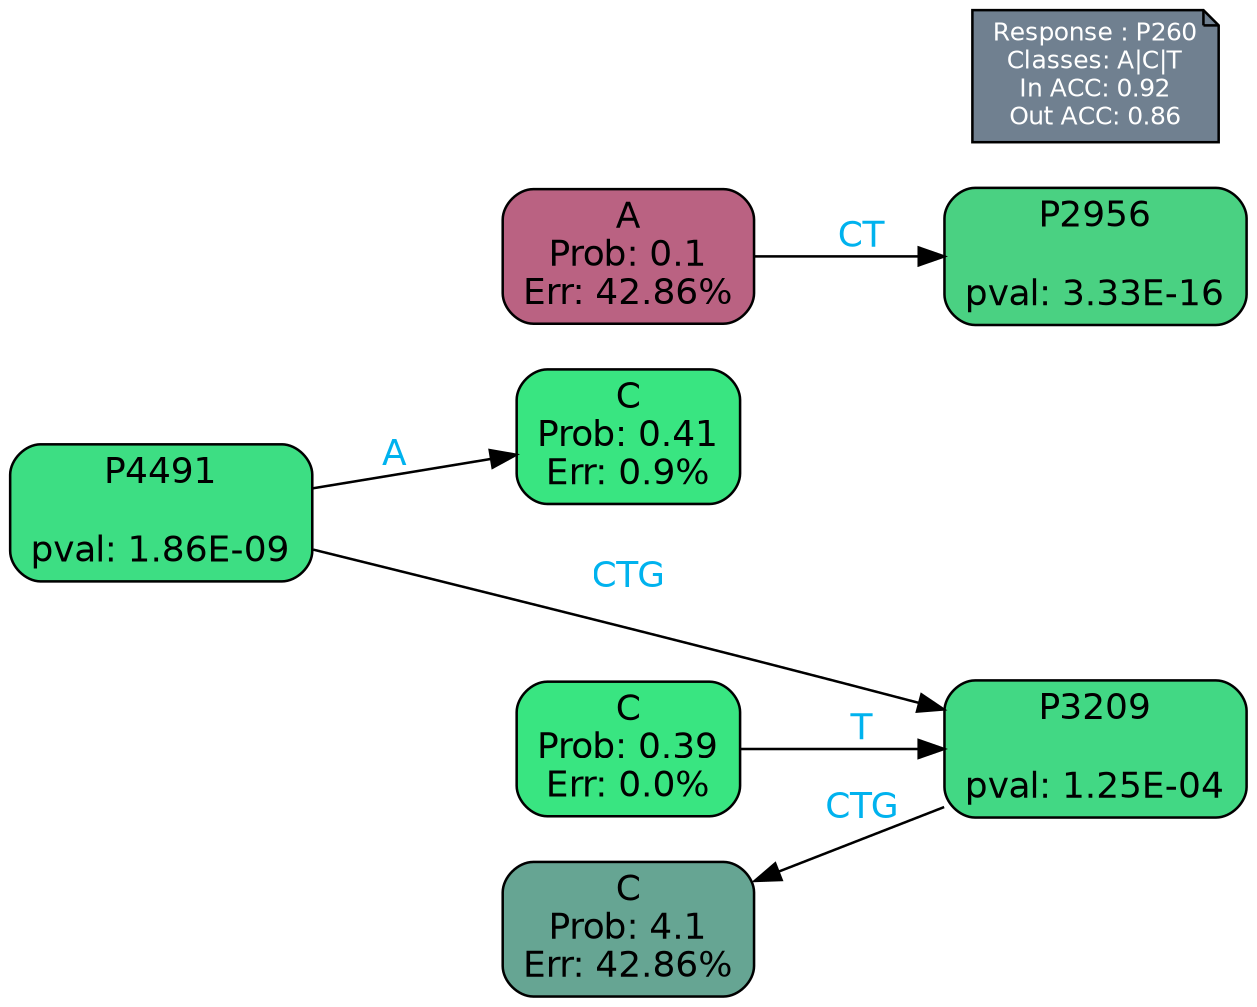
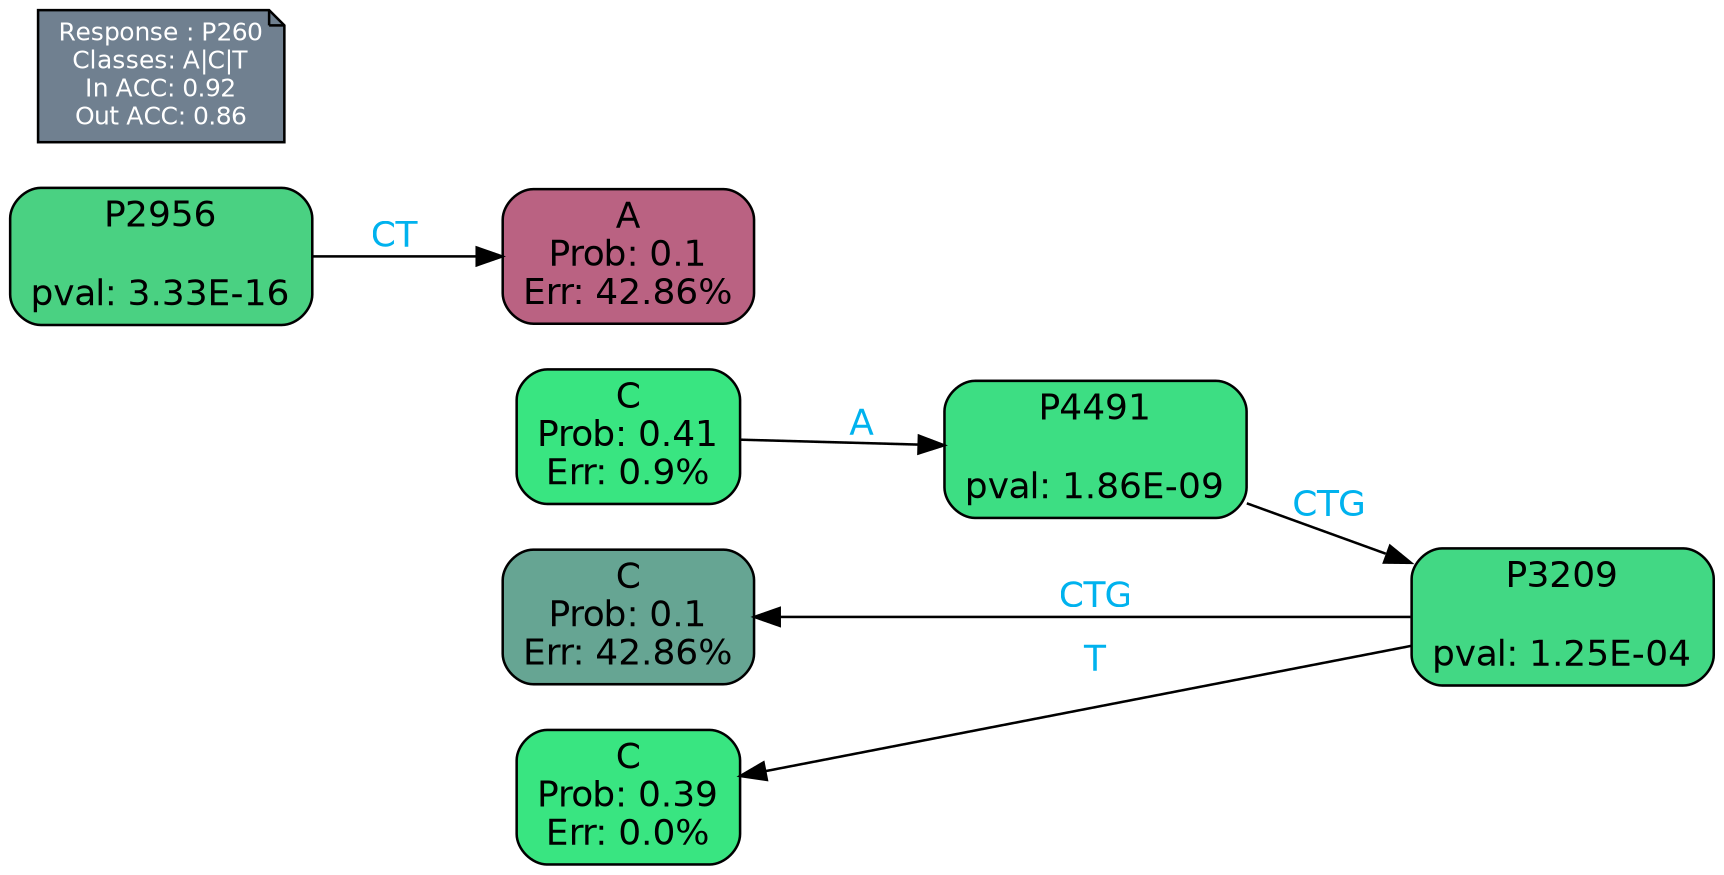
(837, 256) -> (394, 256)
(401, 474) -> (829, 442)
(829, 749) -> (1089, 708)
(628, 929) -> (628, 617)
